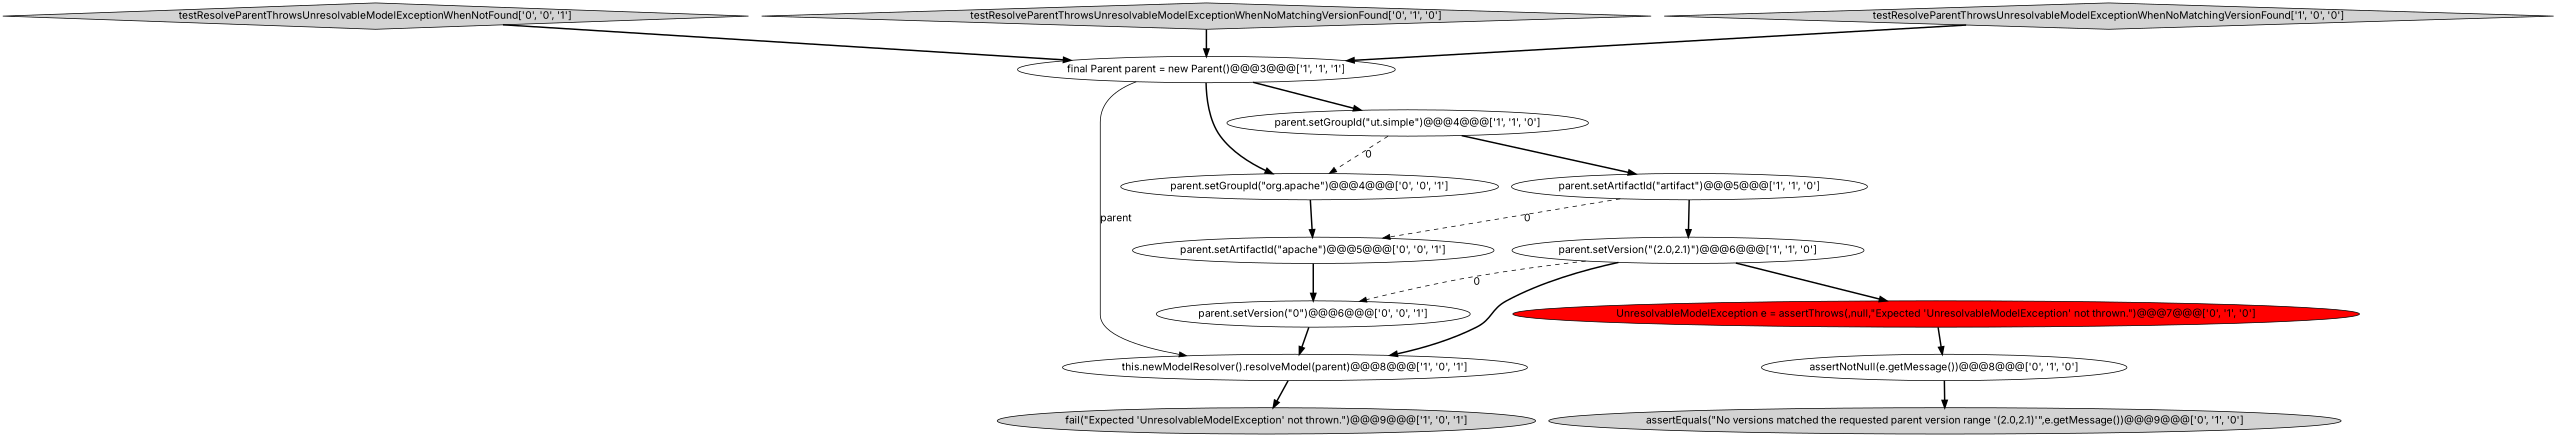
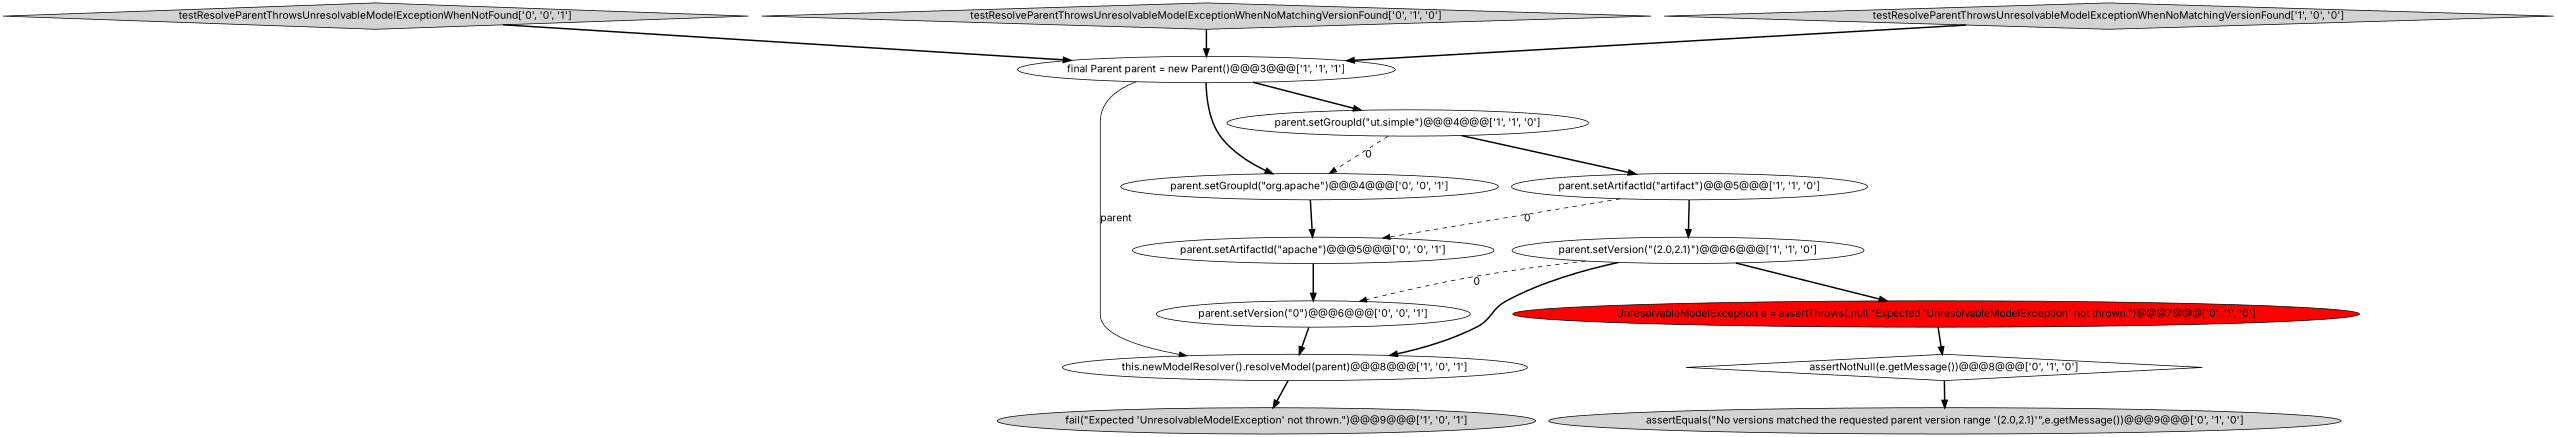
(1944, 367) -> (1944, 367)
